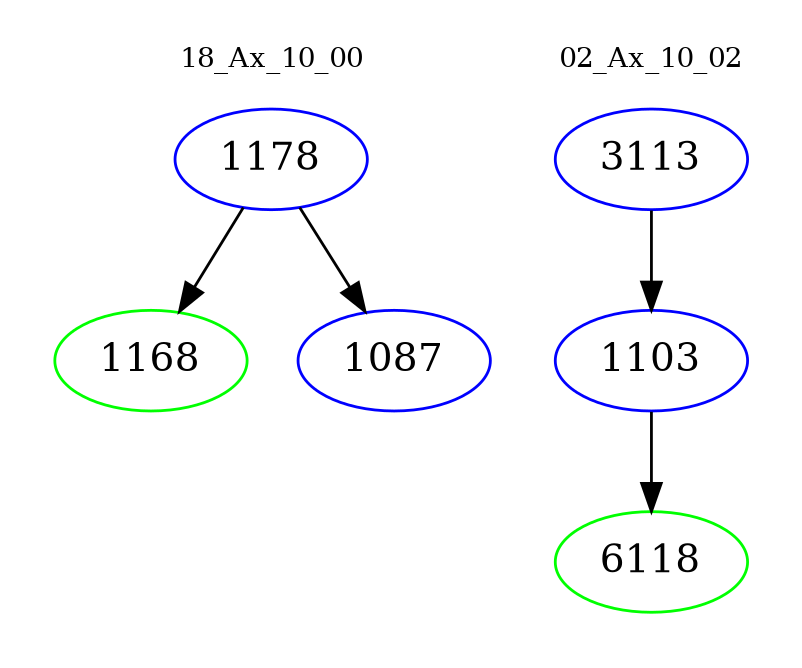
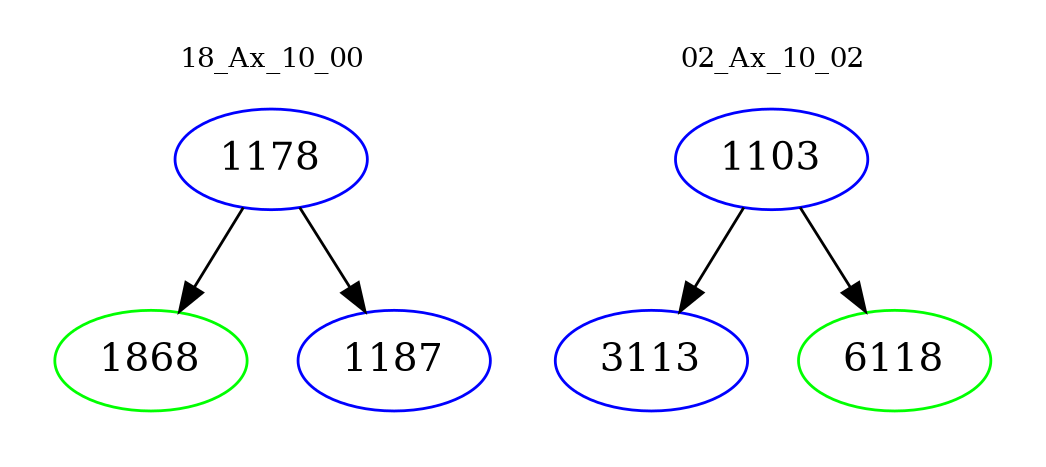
(651, 246) -> (719, 247)
(151, 361) -> (151, 361)
(394, 361) -> (394, 361)
